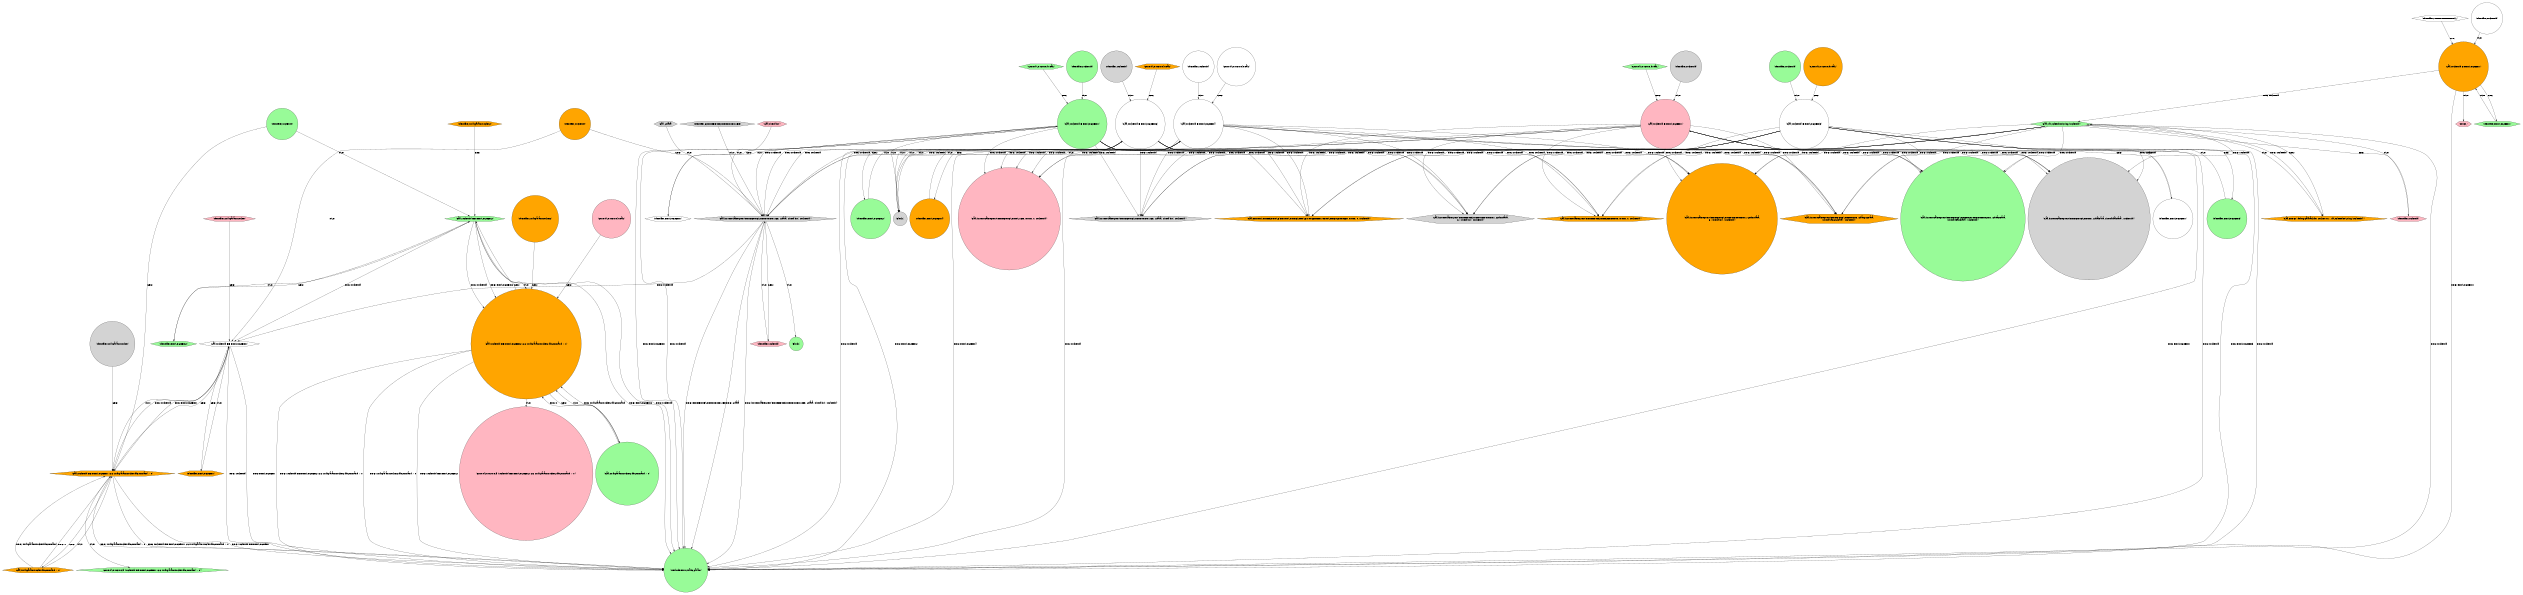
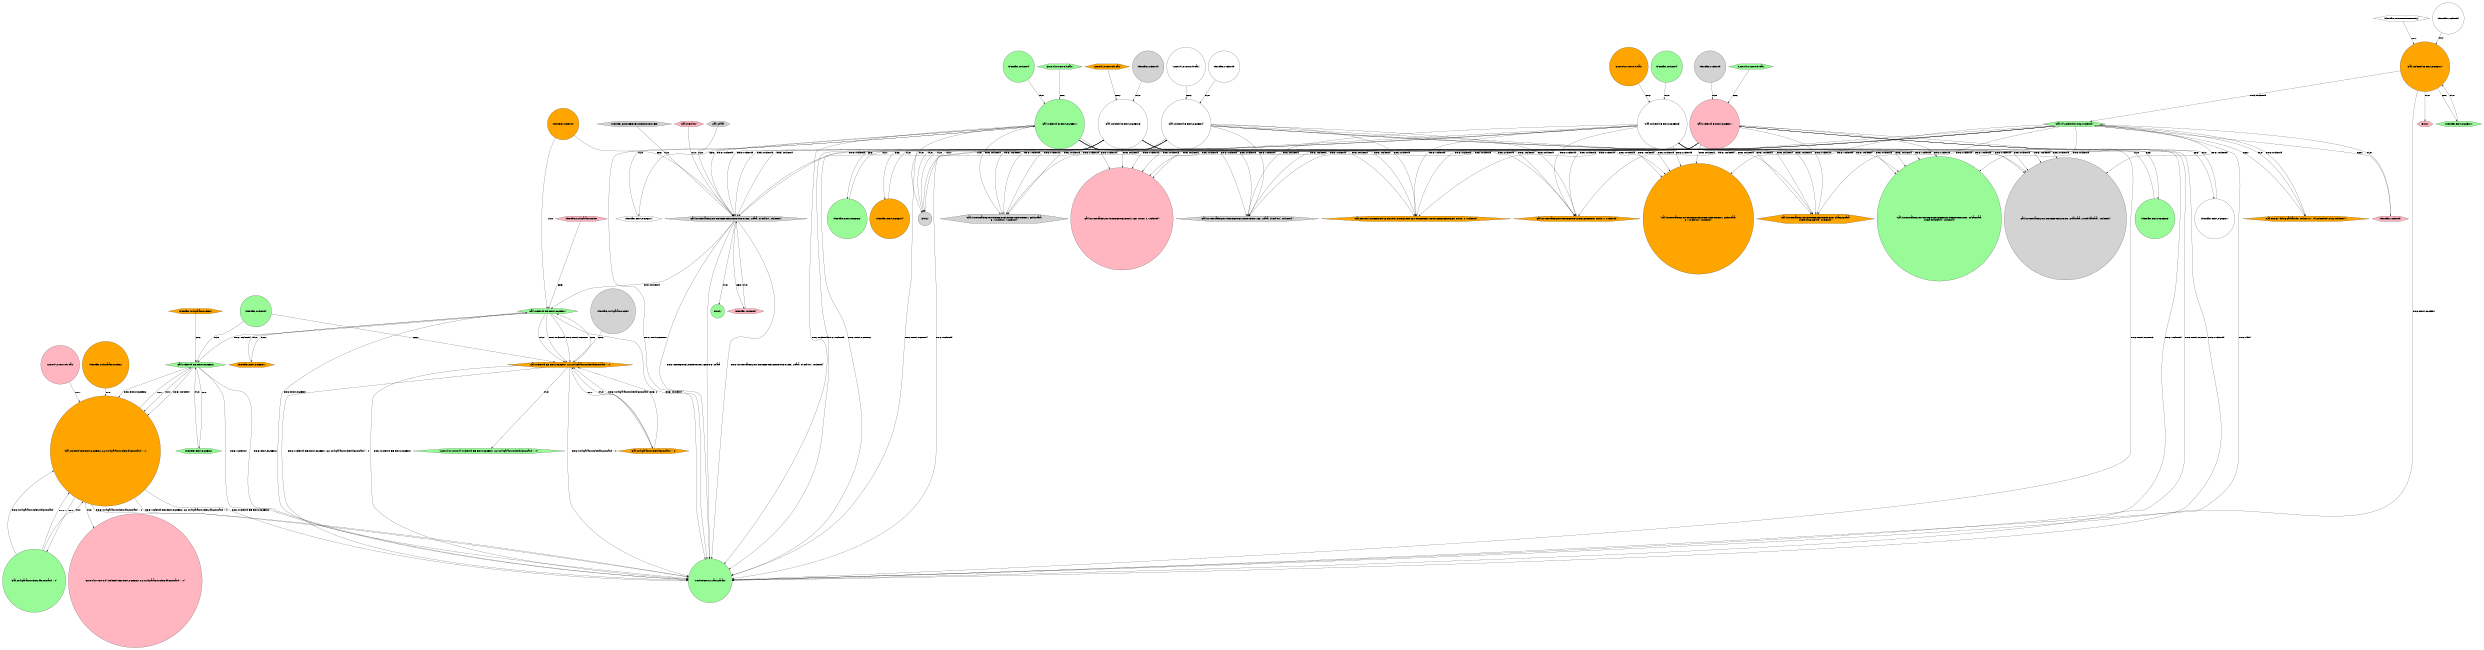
(353, 281) -> (359, 327)
(229, 344) -> (548, 311)
(2439, 344) -> (2245, 338)
